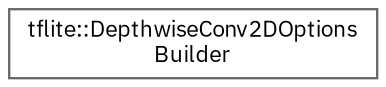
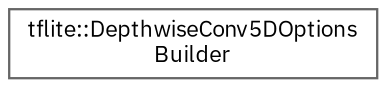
(193, 44) -> (193, 44)
